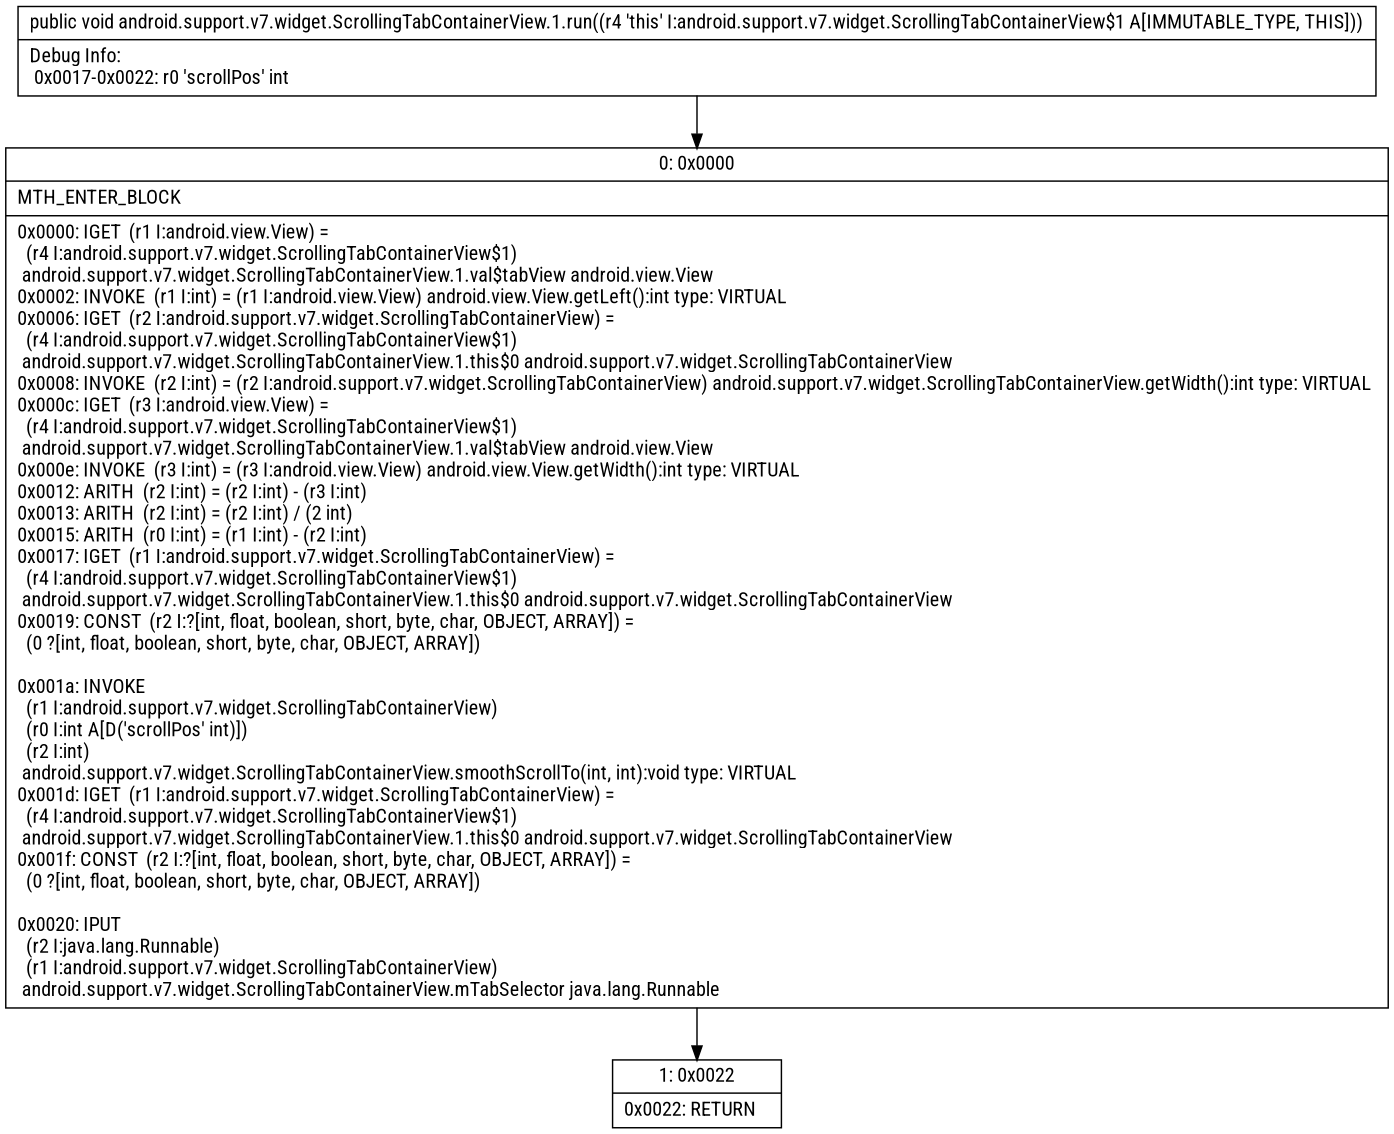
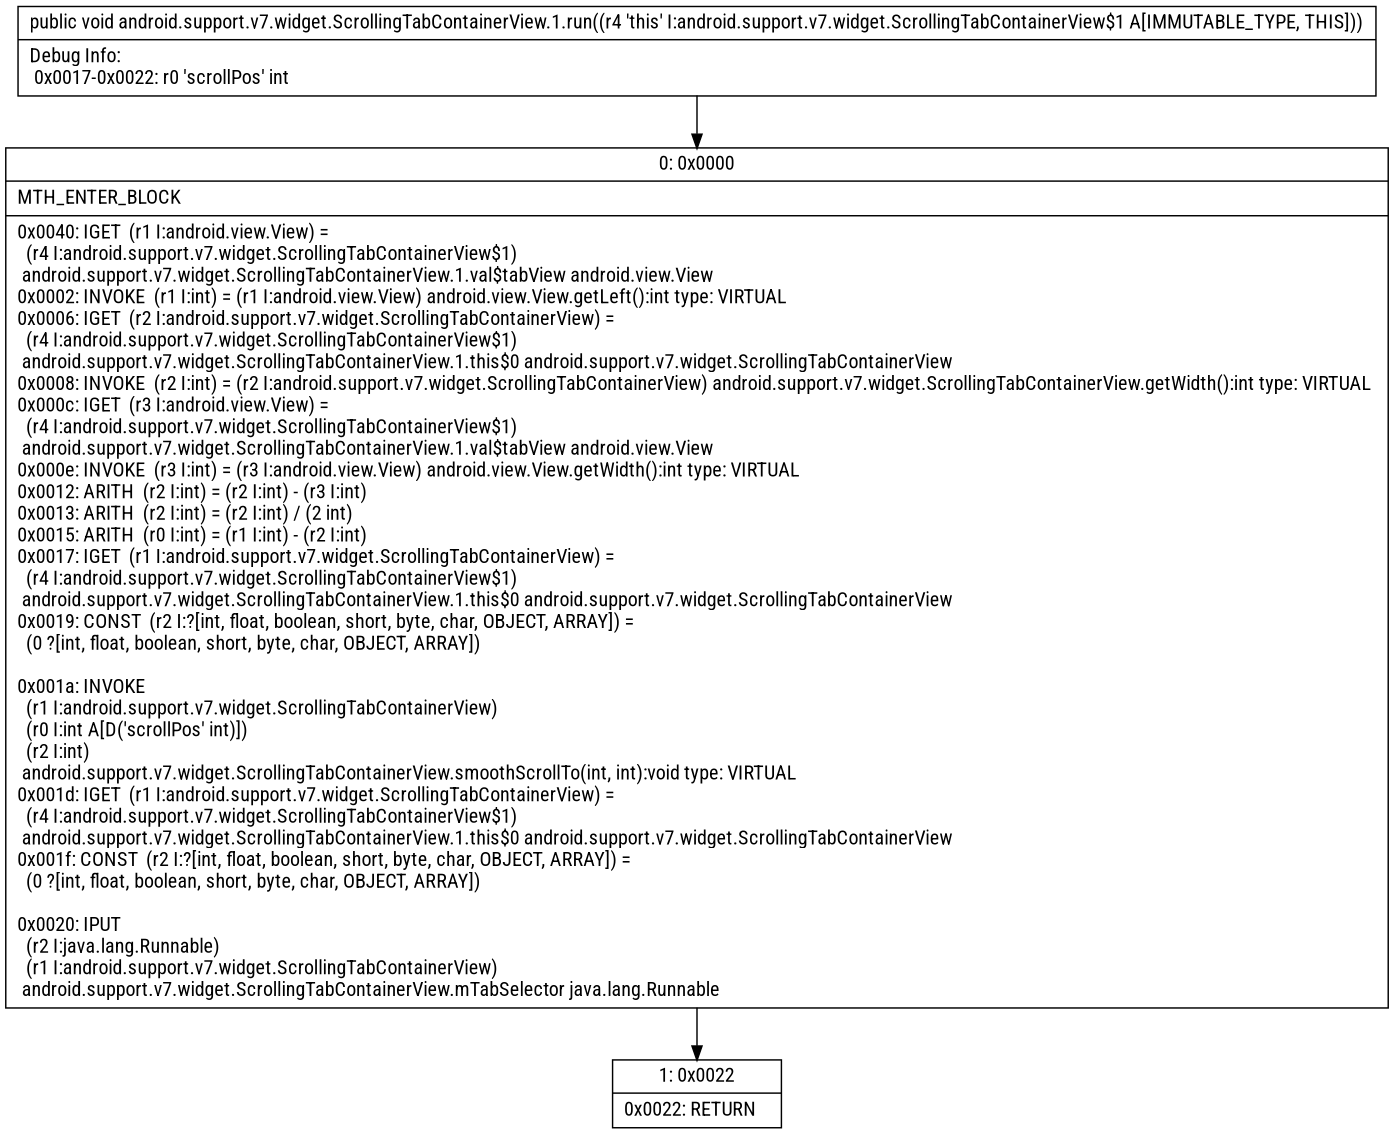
(176, 232) -> (176, 232)
